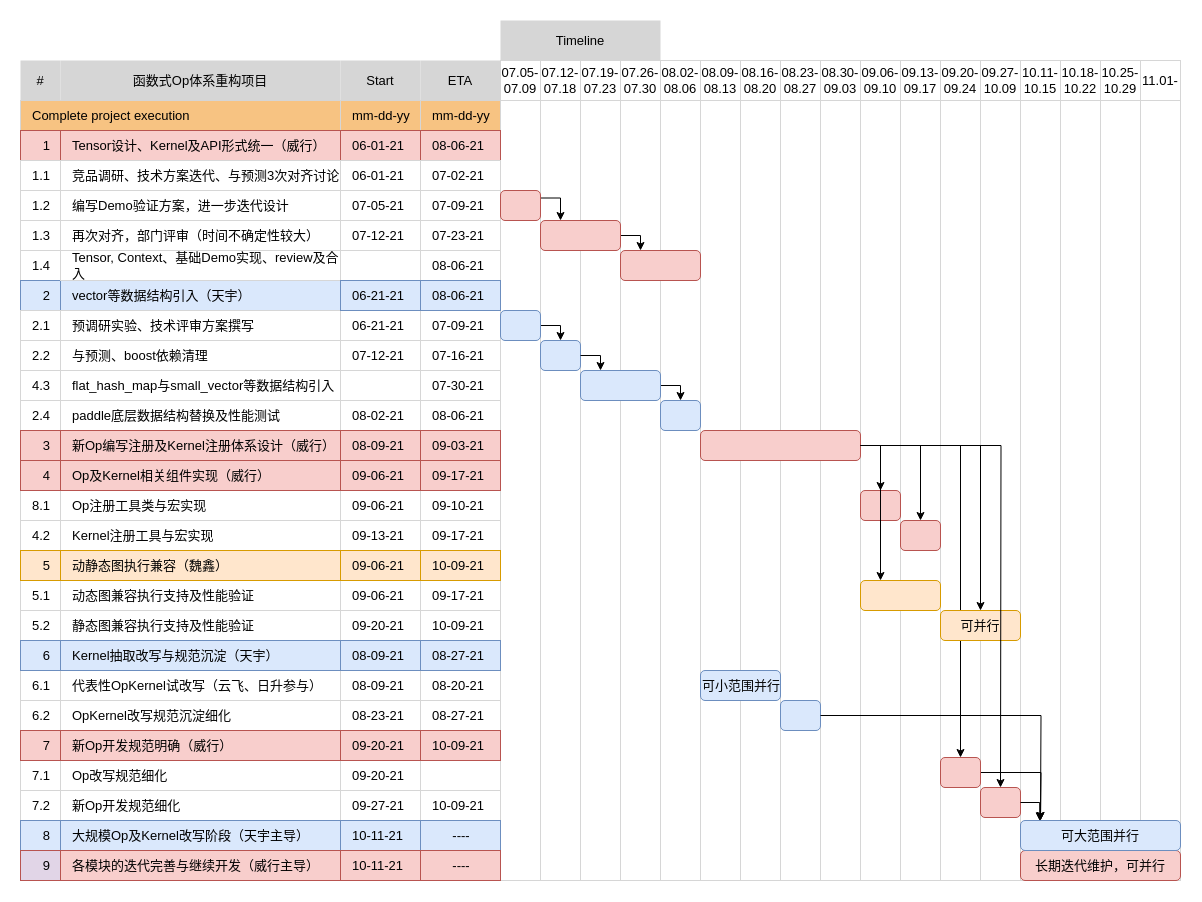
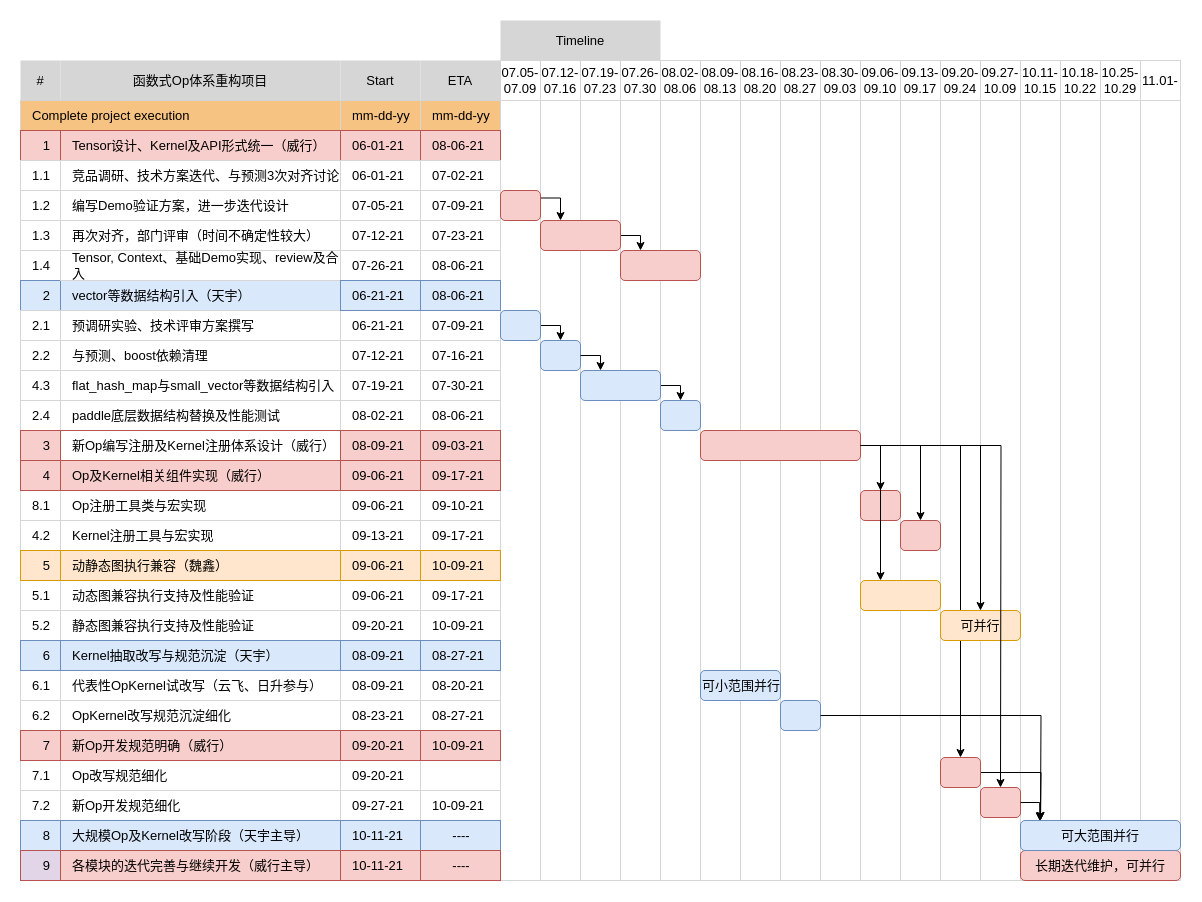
(561, 81) -> (561, 81)
none -> (381, 266)
none -> (381, 386)
(201, 446) -> (201, 446)
